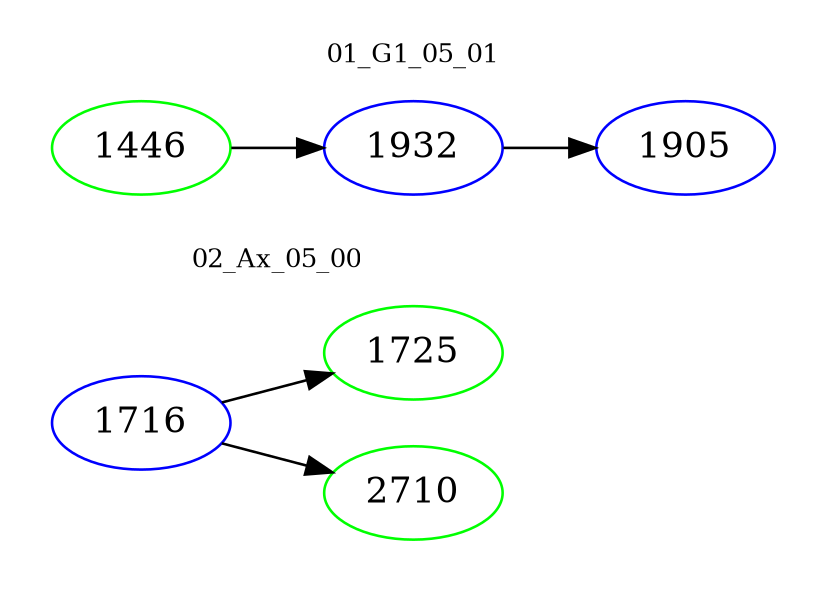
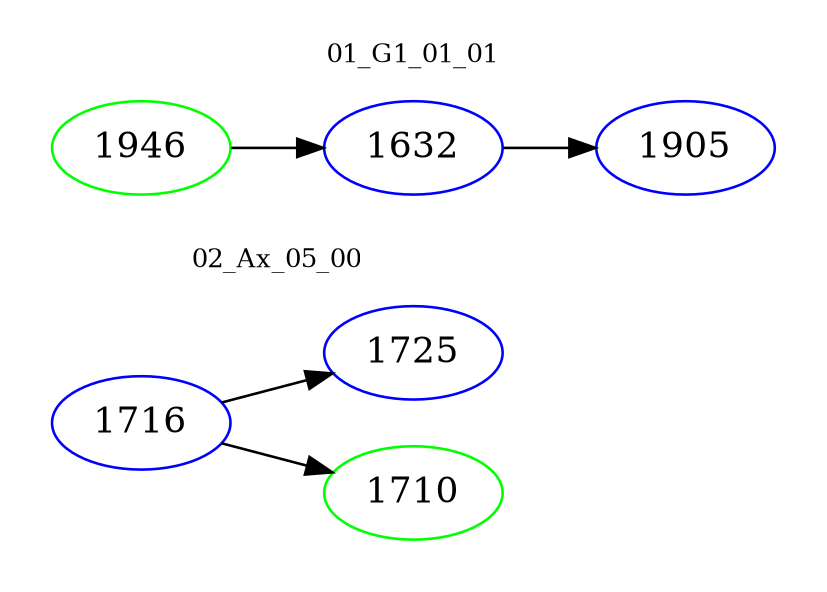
(413, 56) -> (413, 56)
(141, 148) -> (141, 148)
(413, 148) -> (413, 148)
(413, 353) -> (413, 353)
(413, 493) -> (413, 493)
